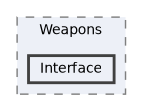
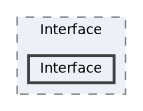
(71, 31) -> (71, 31)
